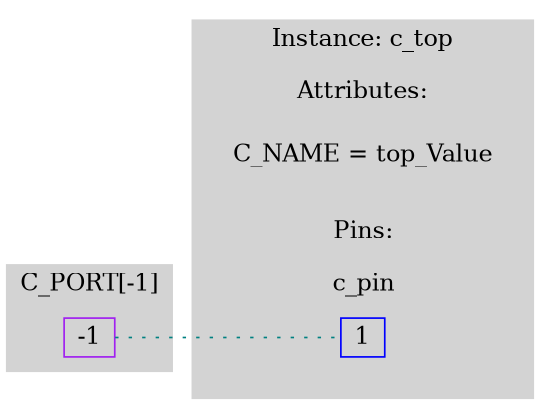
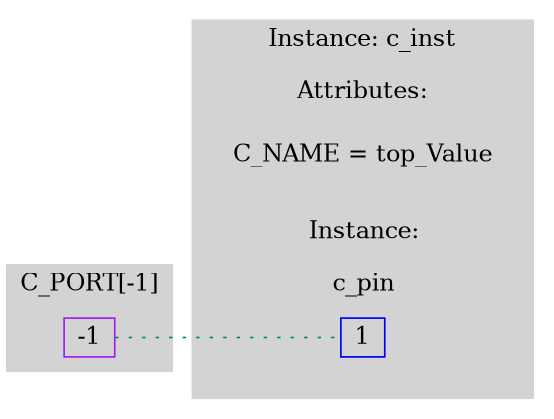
(363, 40) -> (363, 40)
(364, 232) -> (364, 232)
